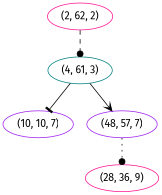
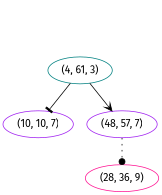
(80, 16) -> none
